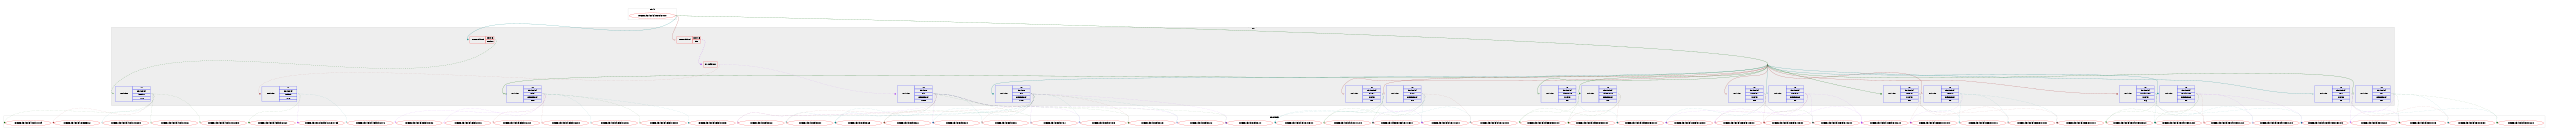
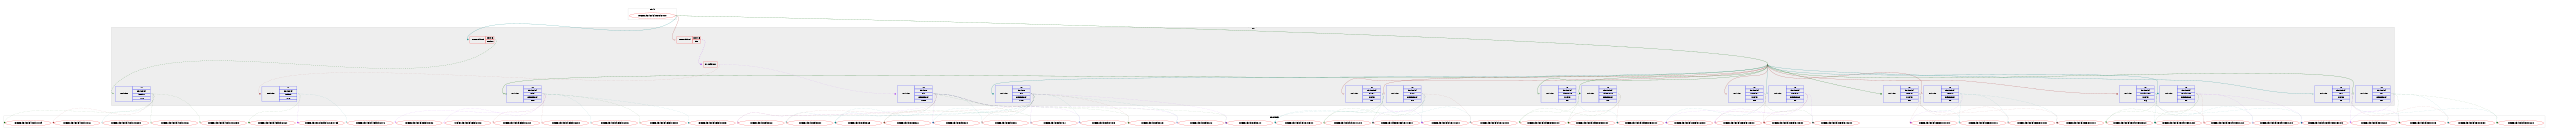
(77, 123) -> (77, 123)
(468, 123) -> (468, 123)
(908, 123) -> (908, 123)
(1885, 123) -> none
